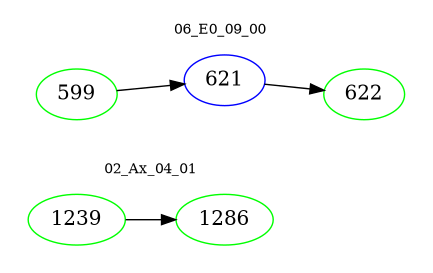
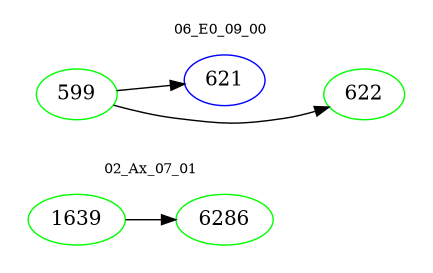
(287, 87) -> (214, 122)
(151, 170) -> (151, 170)
(77, 220) -> (77, 220)
(225, 220) -> (225, 220)
